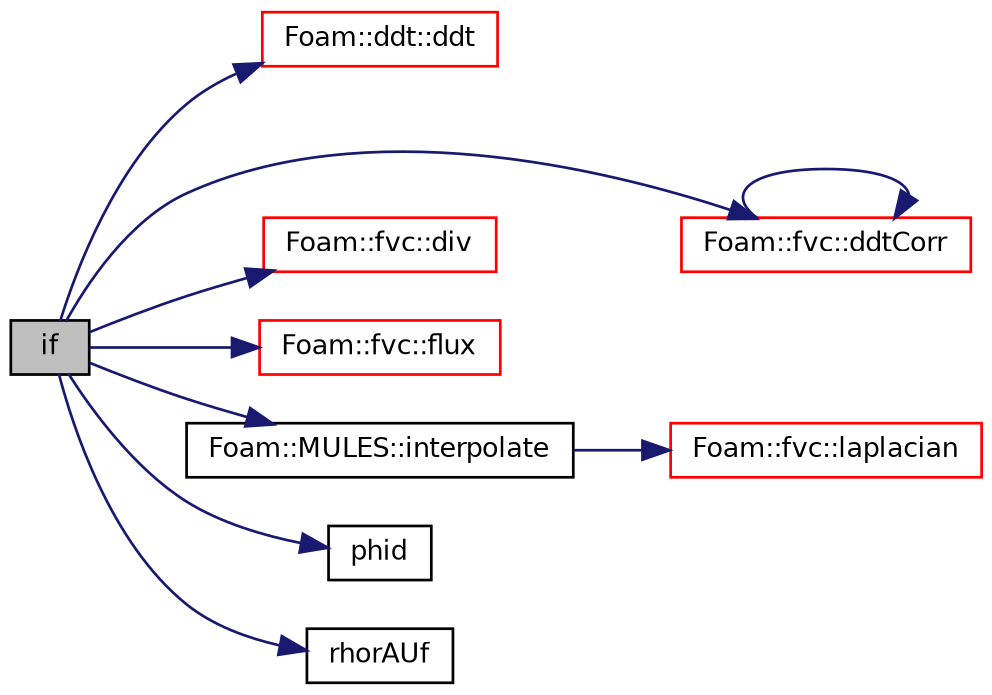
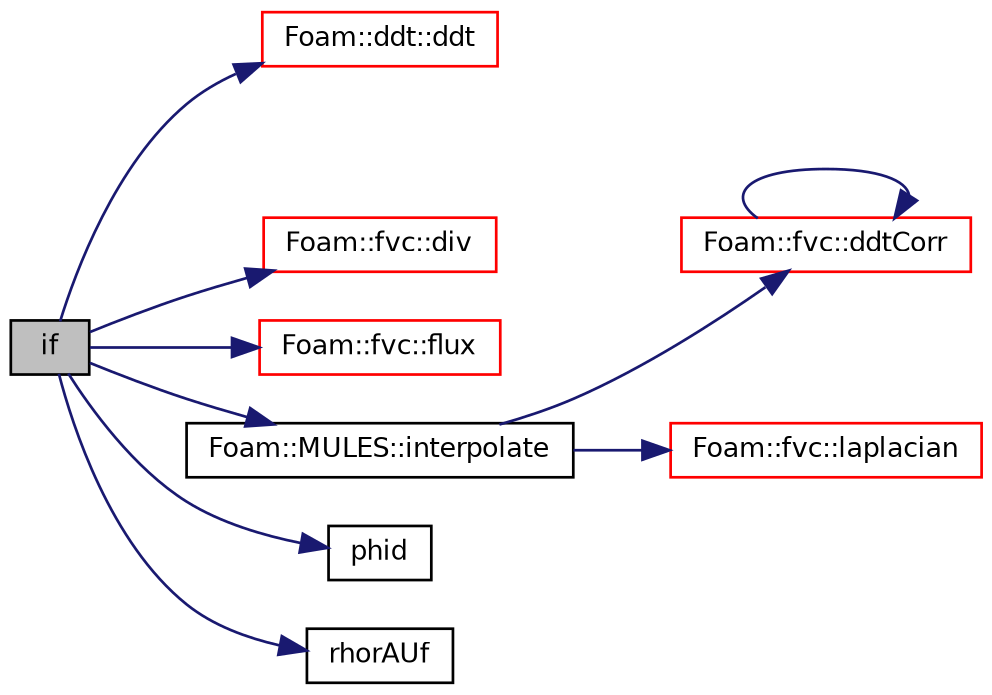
(370, 153) -> (638, 367)
